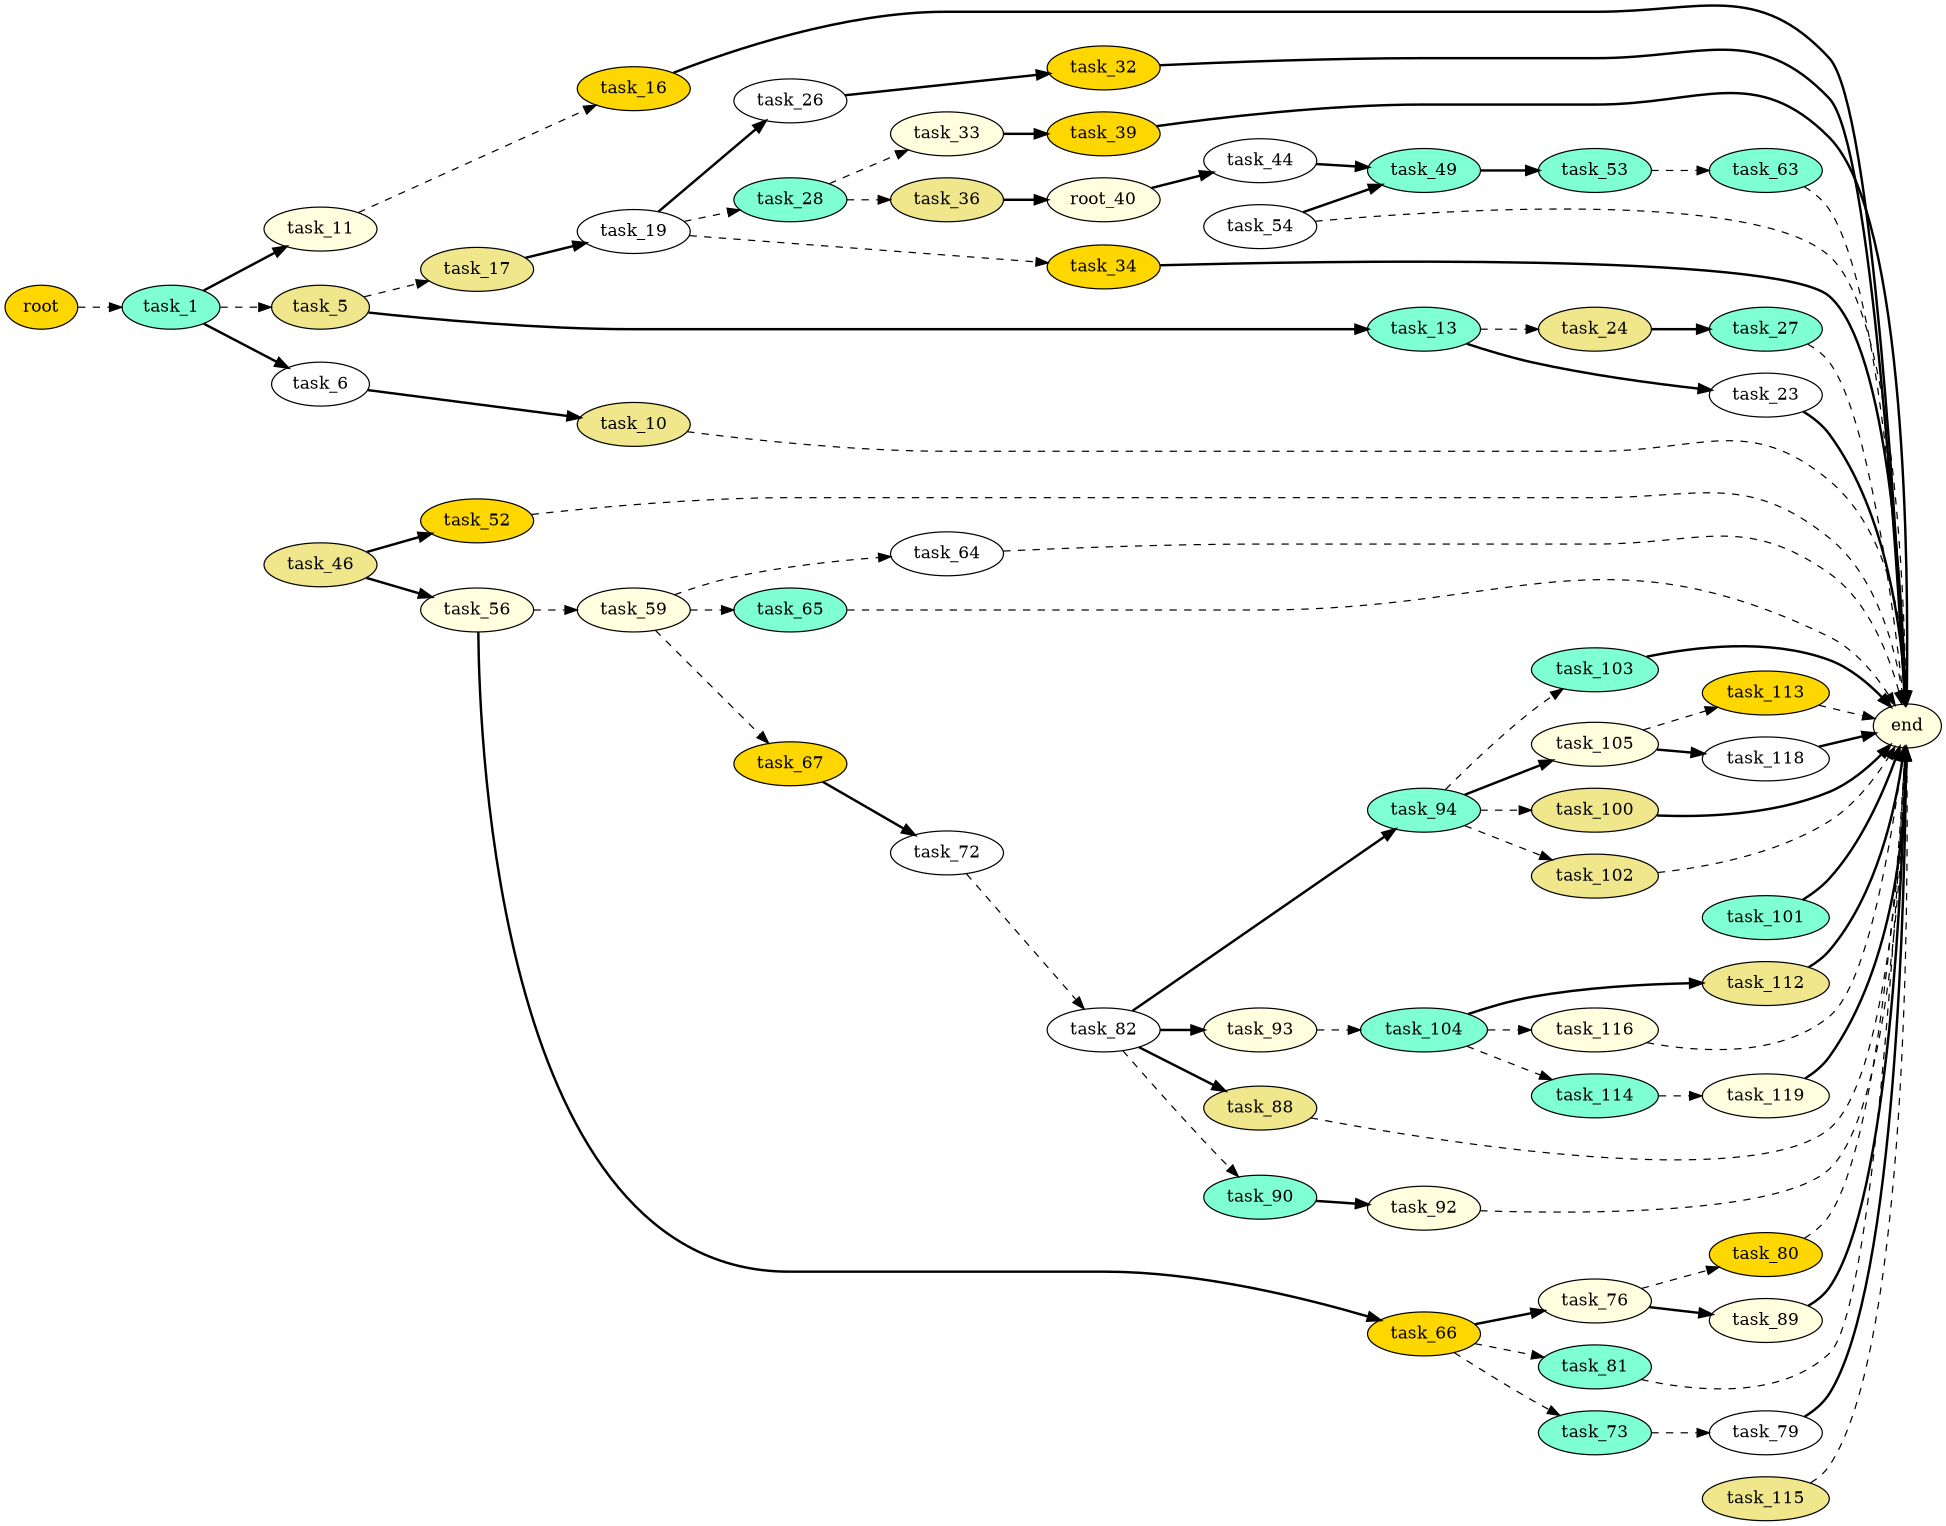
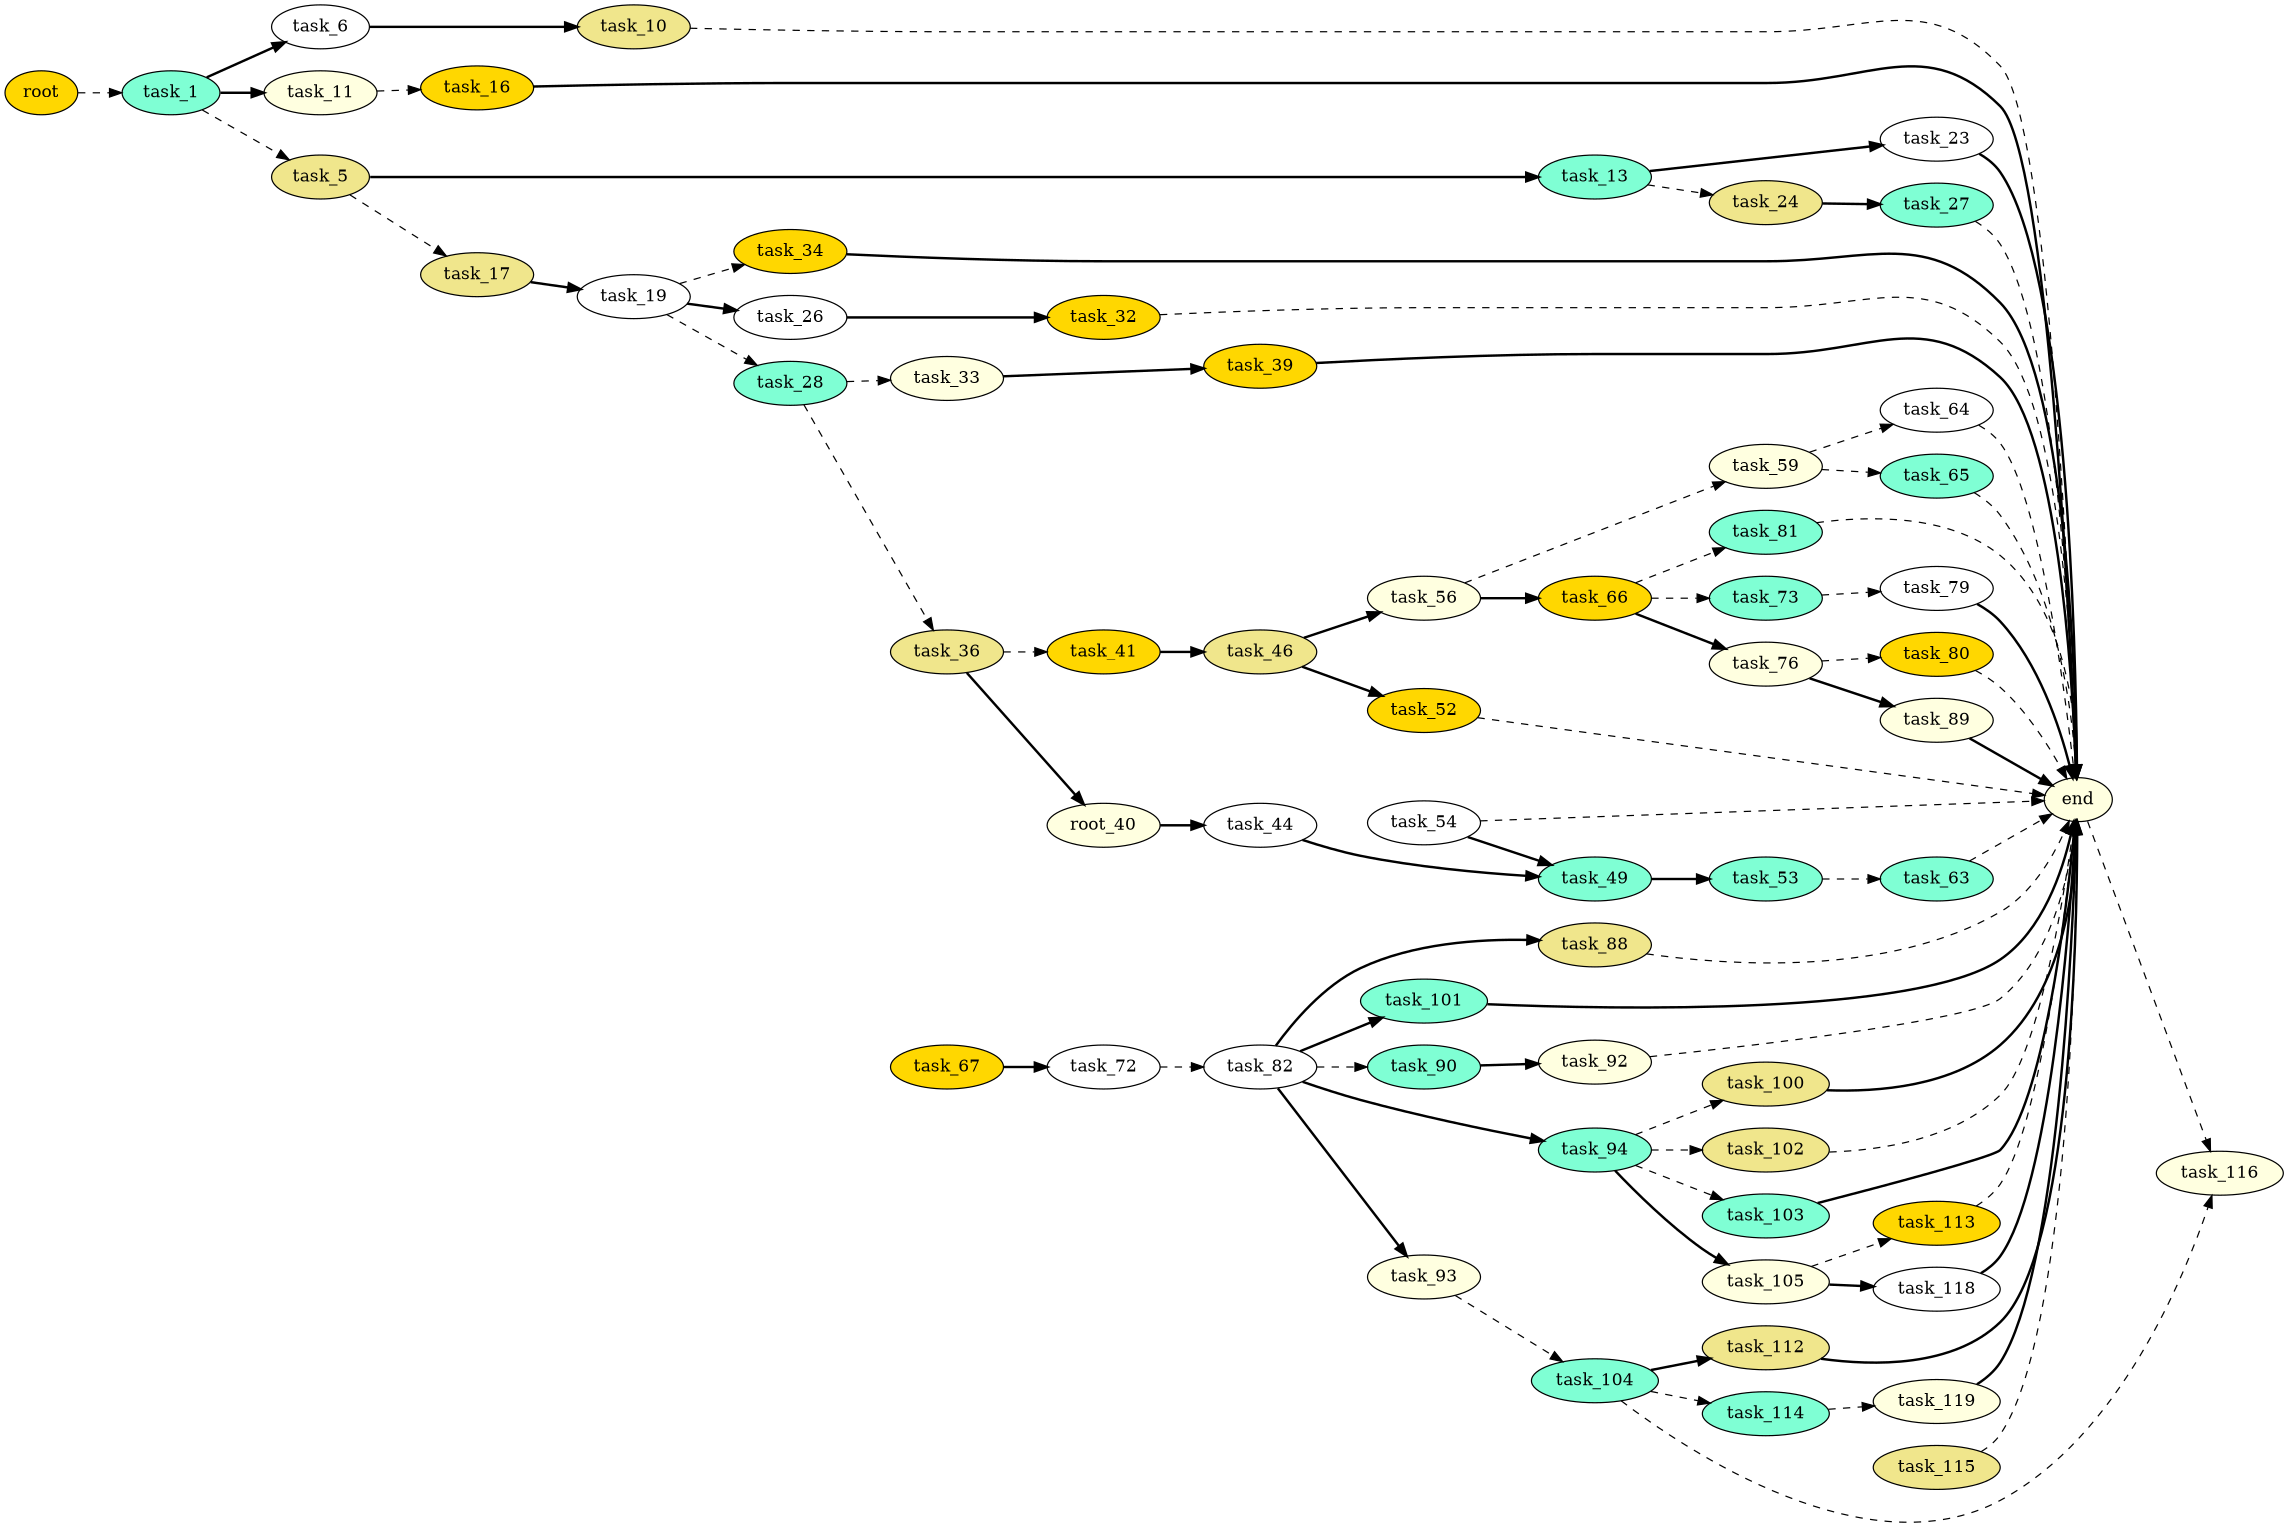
(1797, 72) -> (1804, 306)
none -> (1104, 652)
(708, 682) -> none
(1851, 983) -> (2147, 981)
none -> (1335, 1037)
